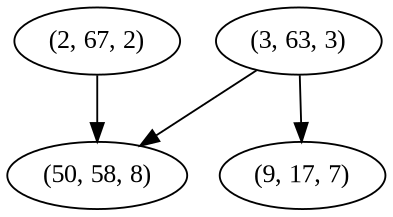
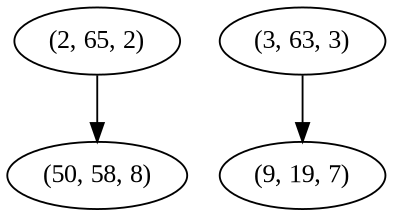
(97, 41) -> (97, 41)
(206, 103) -> none
(303, 175) -> (303, 175)
